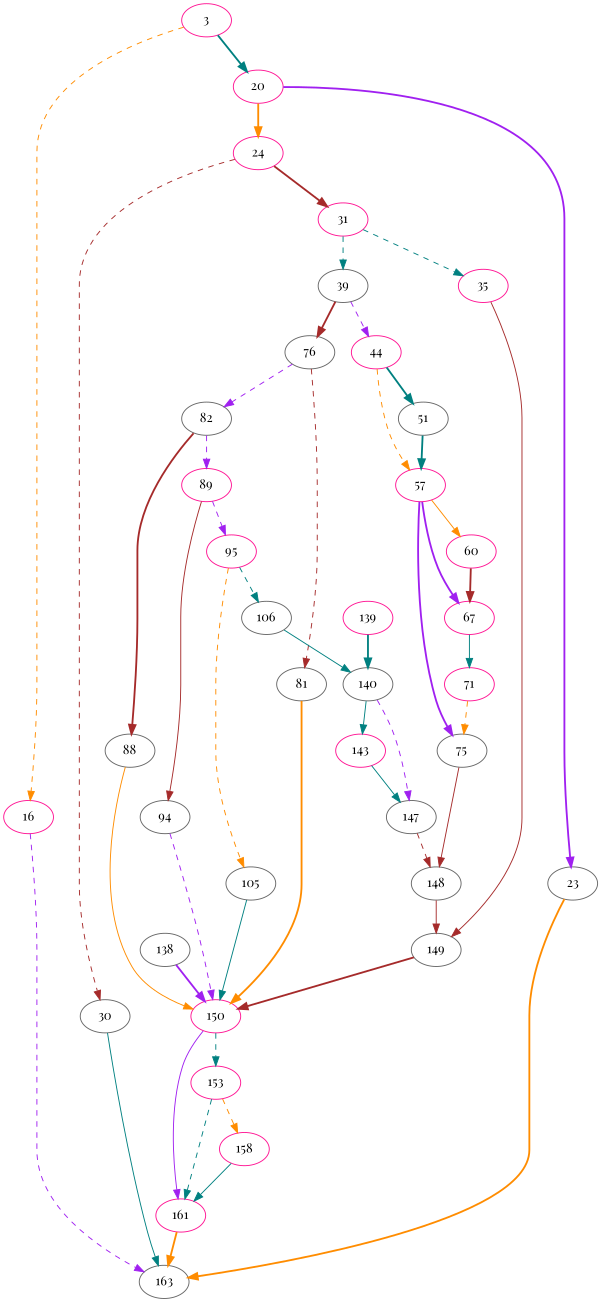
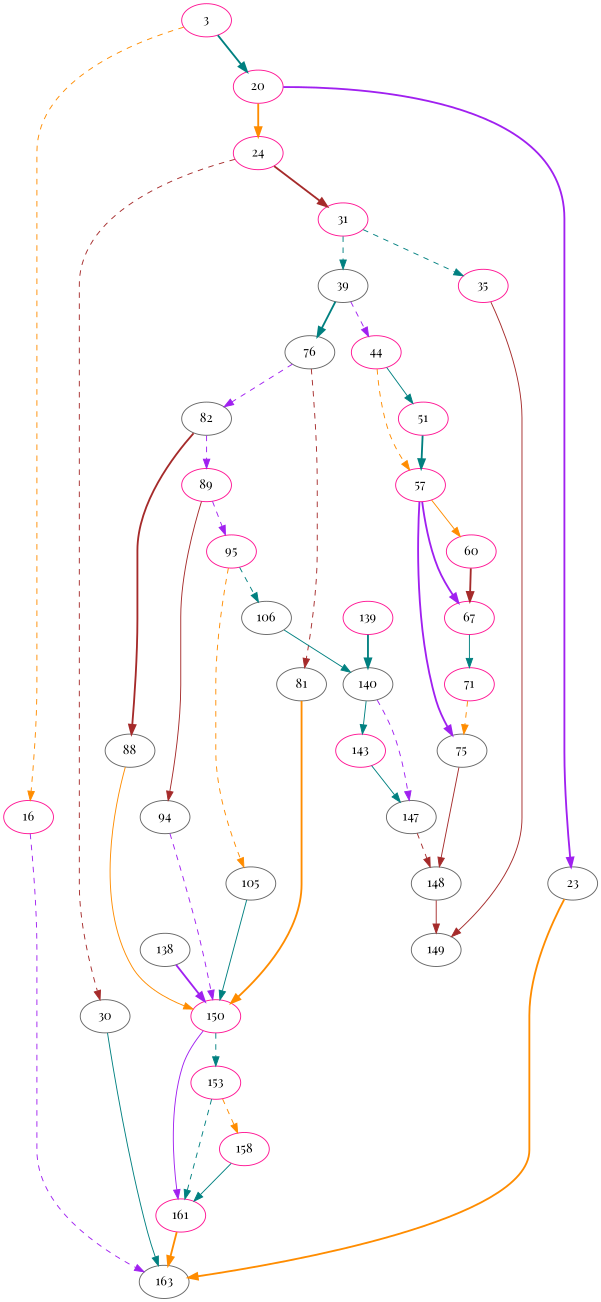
(329, 315) -> (329, 315)
(397, 382) -> (397, 382)
(423, 419) -> (423, 419)
(331, 982) -> none
